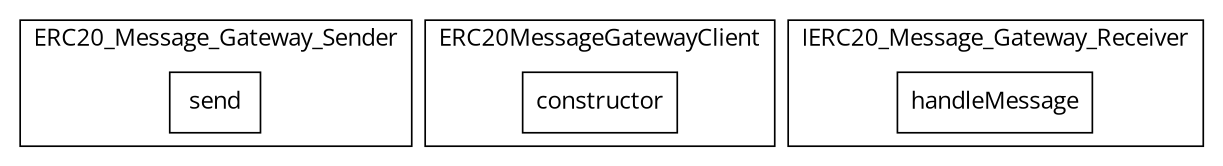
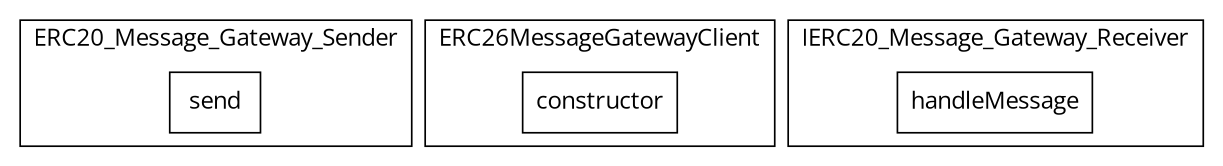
(600, 39) -> (600, 39)
